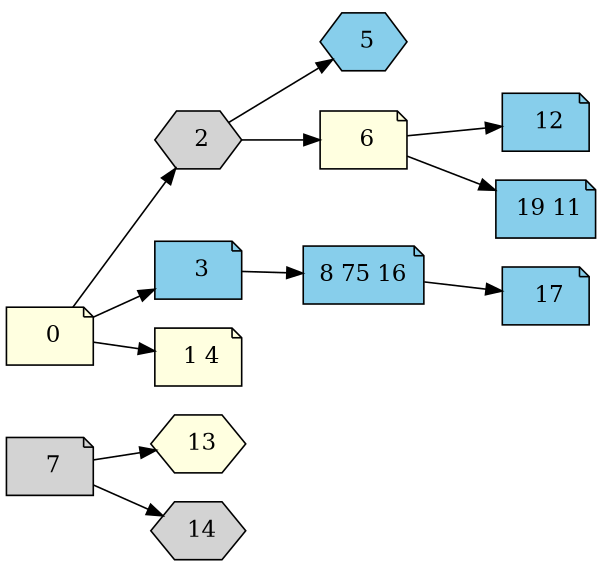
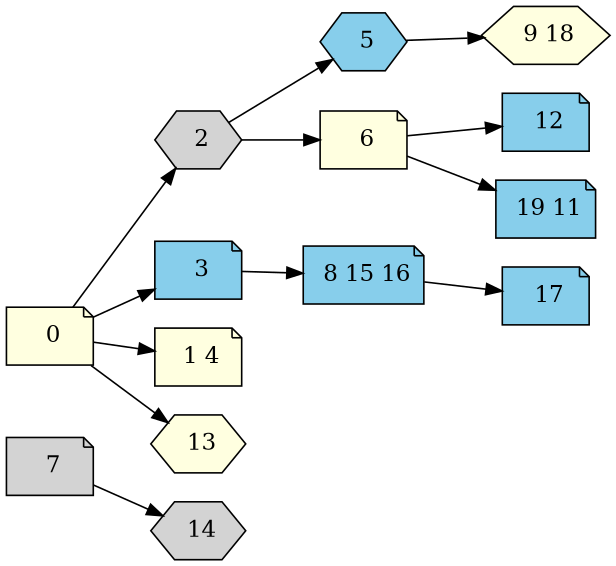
none -> (546, 35)
(364, 275) -> (364, 275)
(117, 456) -> (123, 389)
